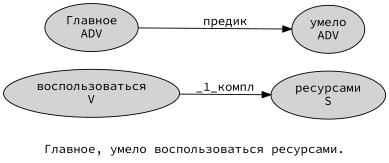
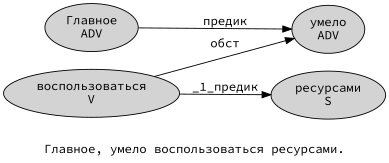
none -> (220, 59)
(225, 88) -> (225, 88)
